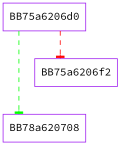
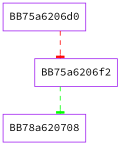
(19, 71) -> (60, 98)
